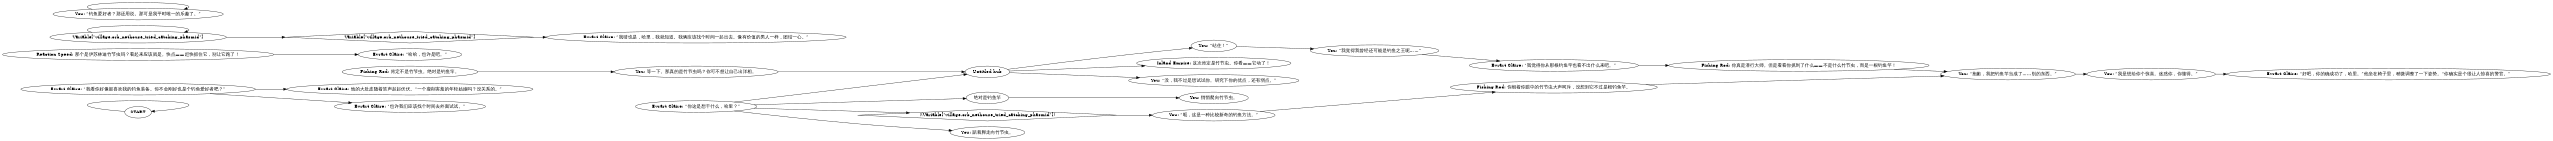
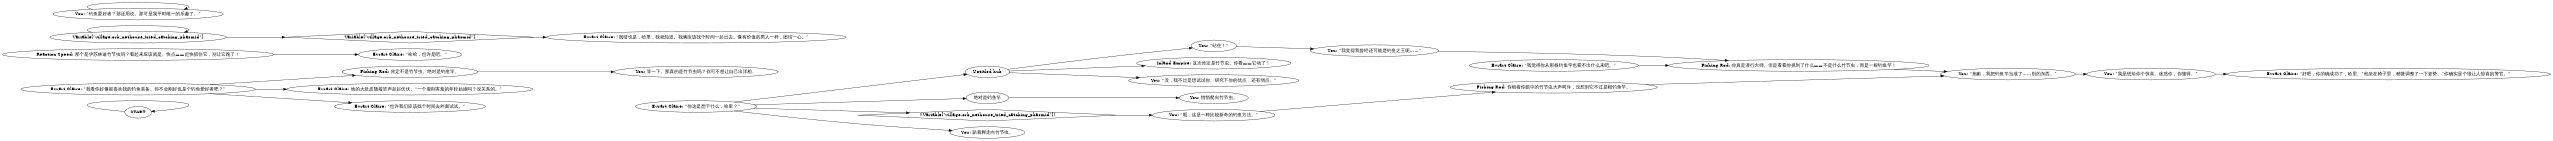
(1459, 58) -> (1582, 54)
(870, 72) -> none
none -> (281, 80)
